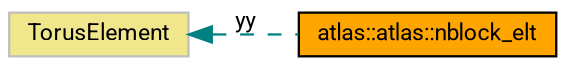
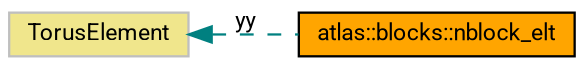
(428, 34) -> (437, 34)
